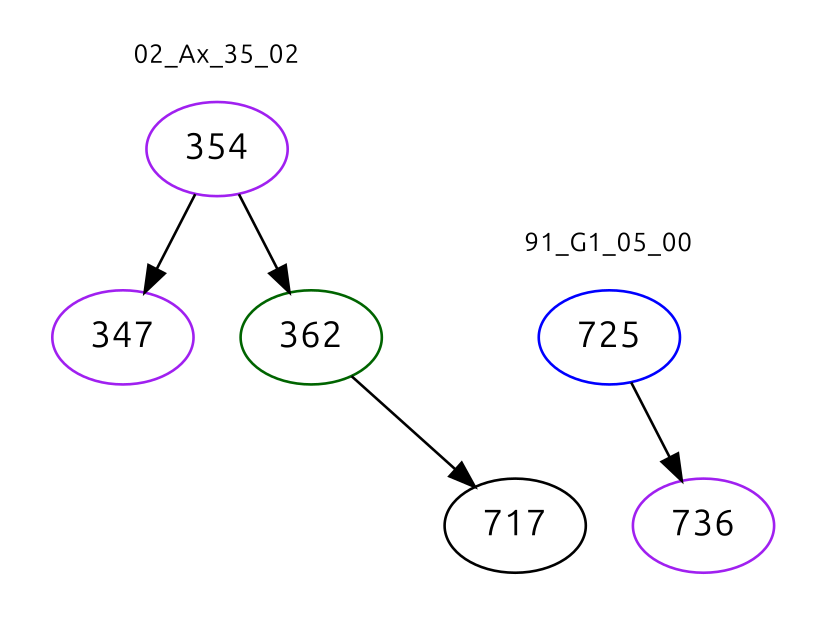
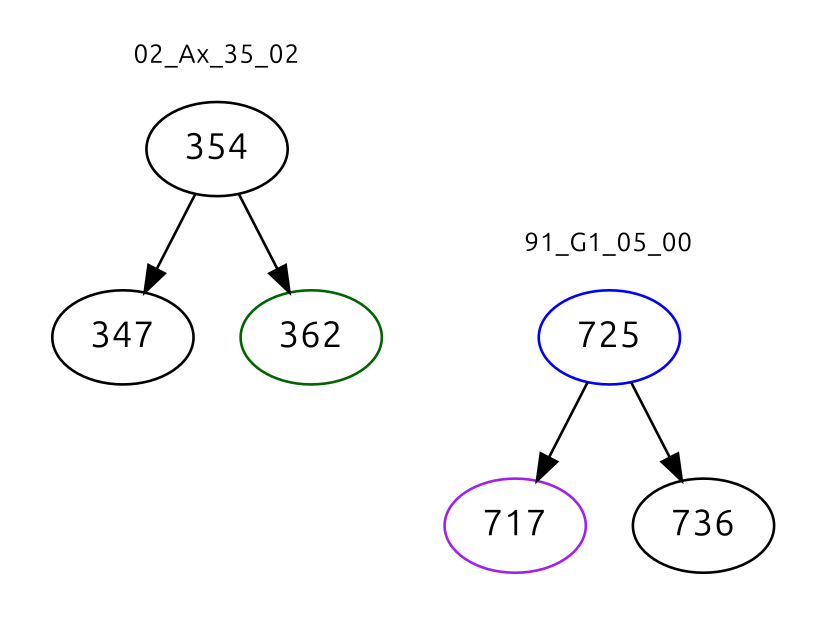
(217, 149) -> (217, 149)
(123, 337) -> (123, 337)
(403, 423) -> (568, 420)
(515, 526) -> (515, 526)
(704, 526) -> (704, 526)
